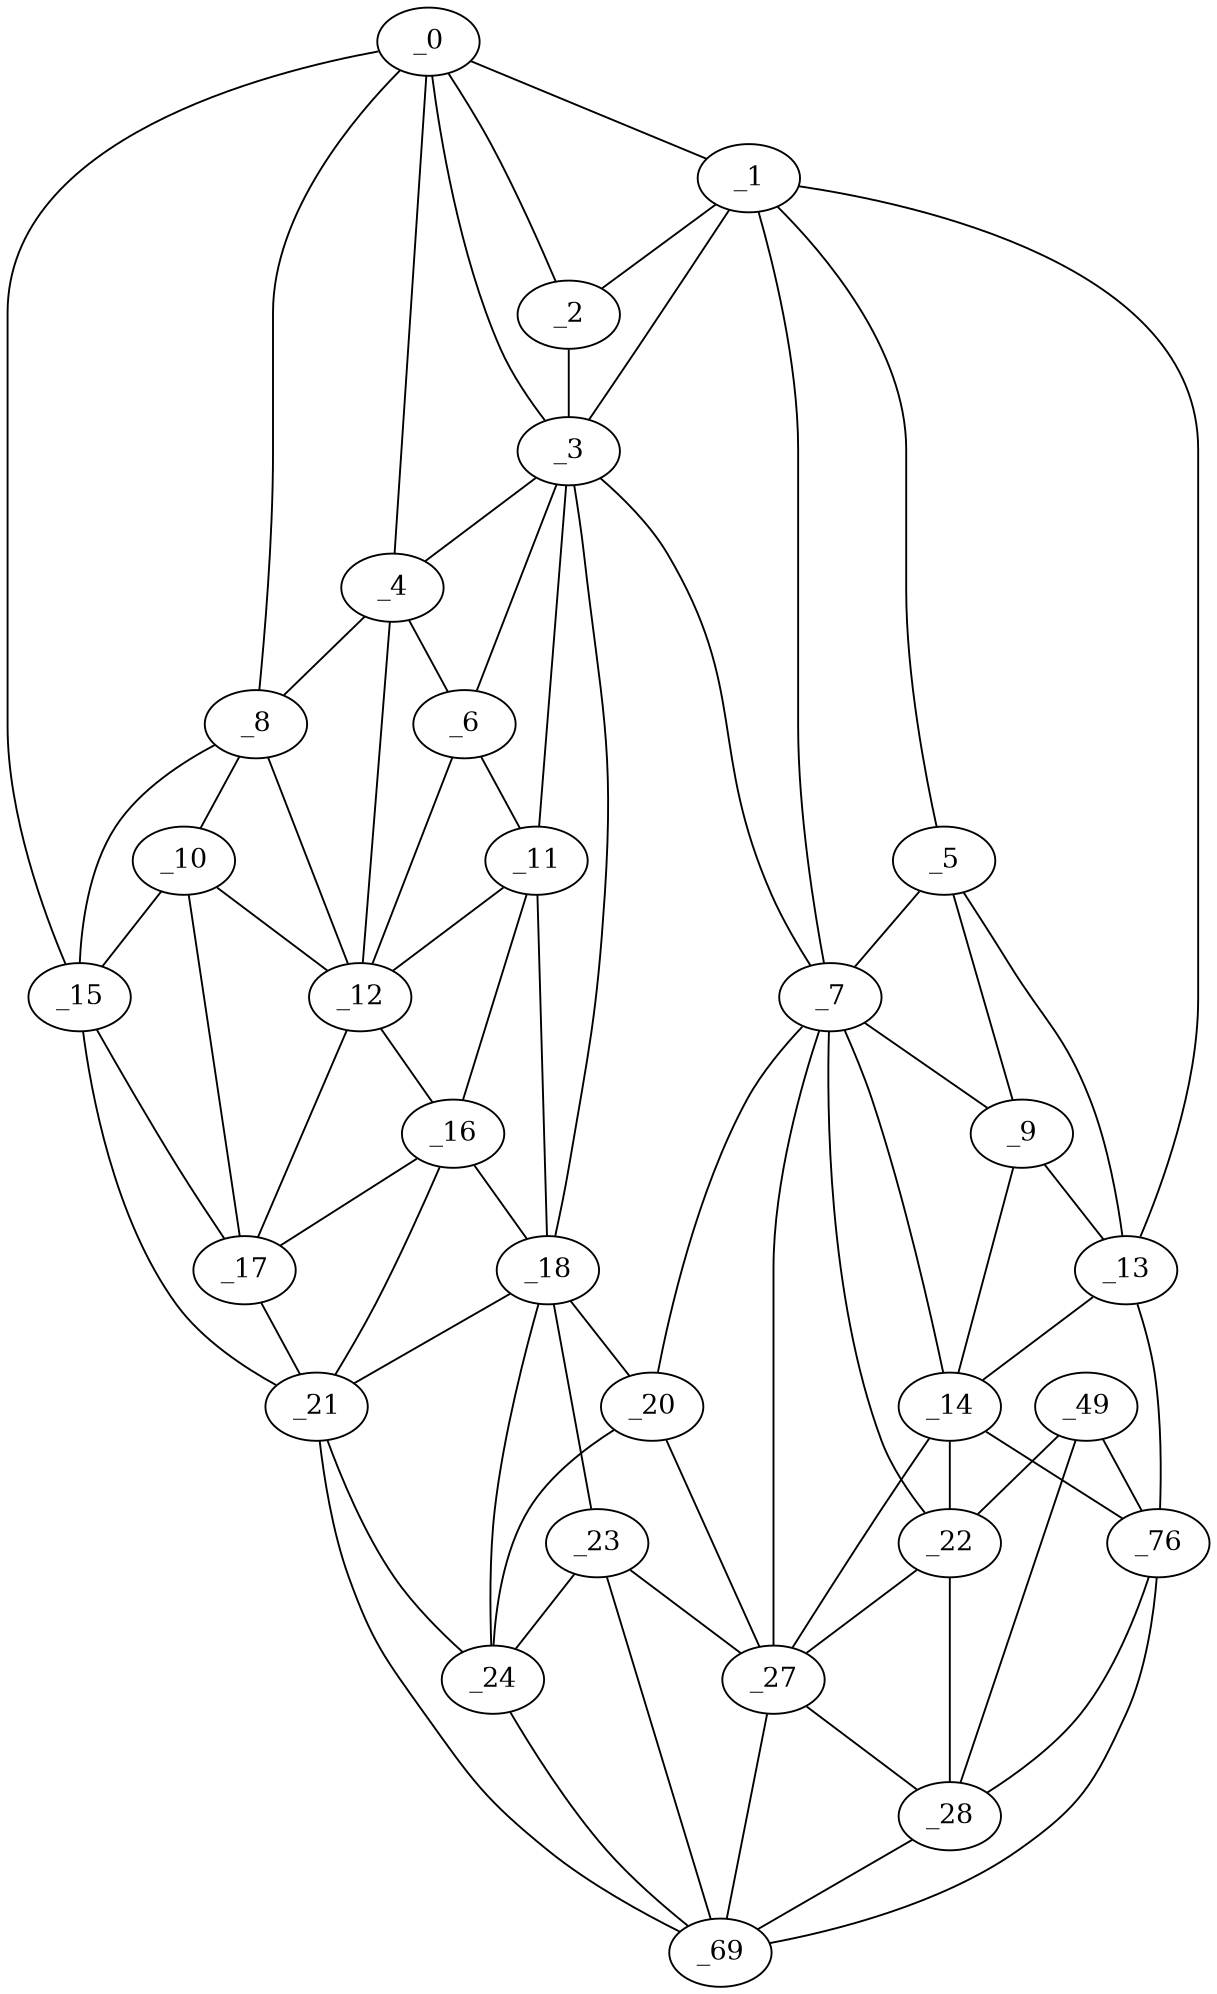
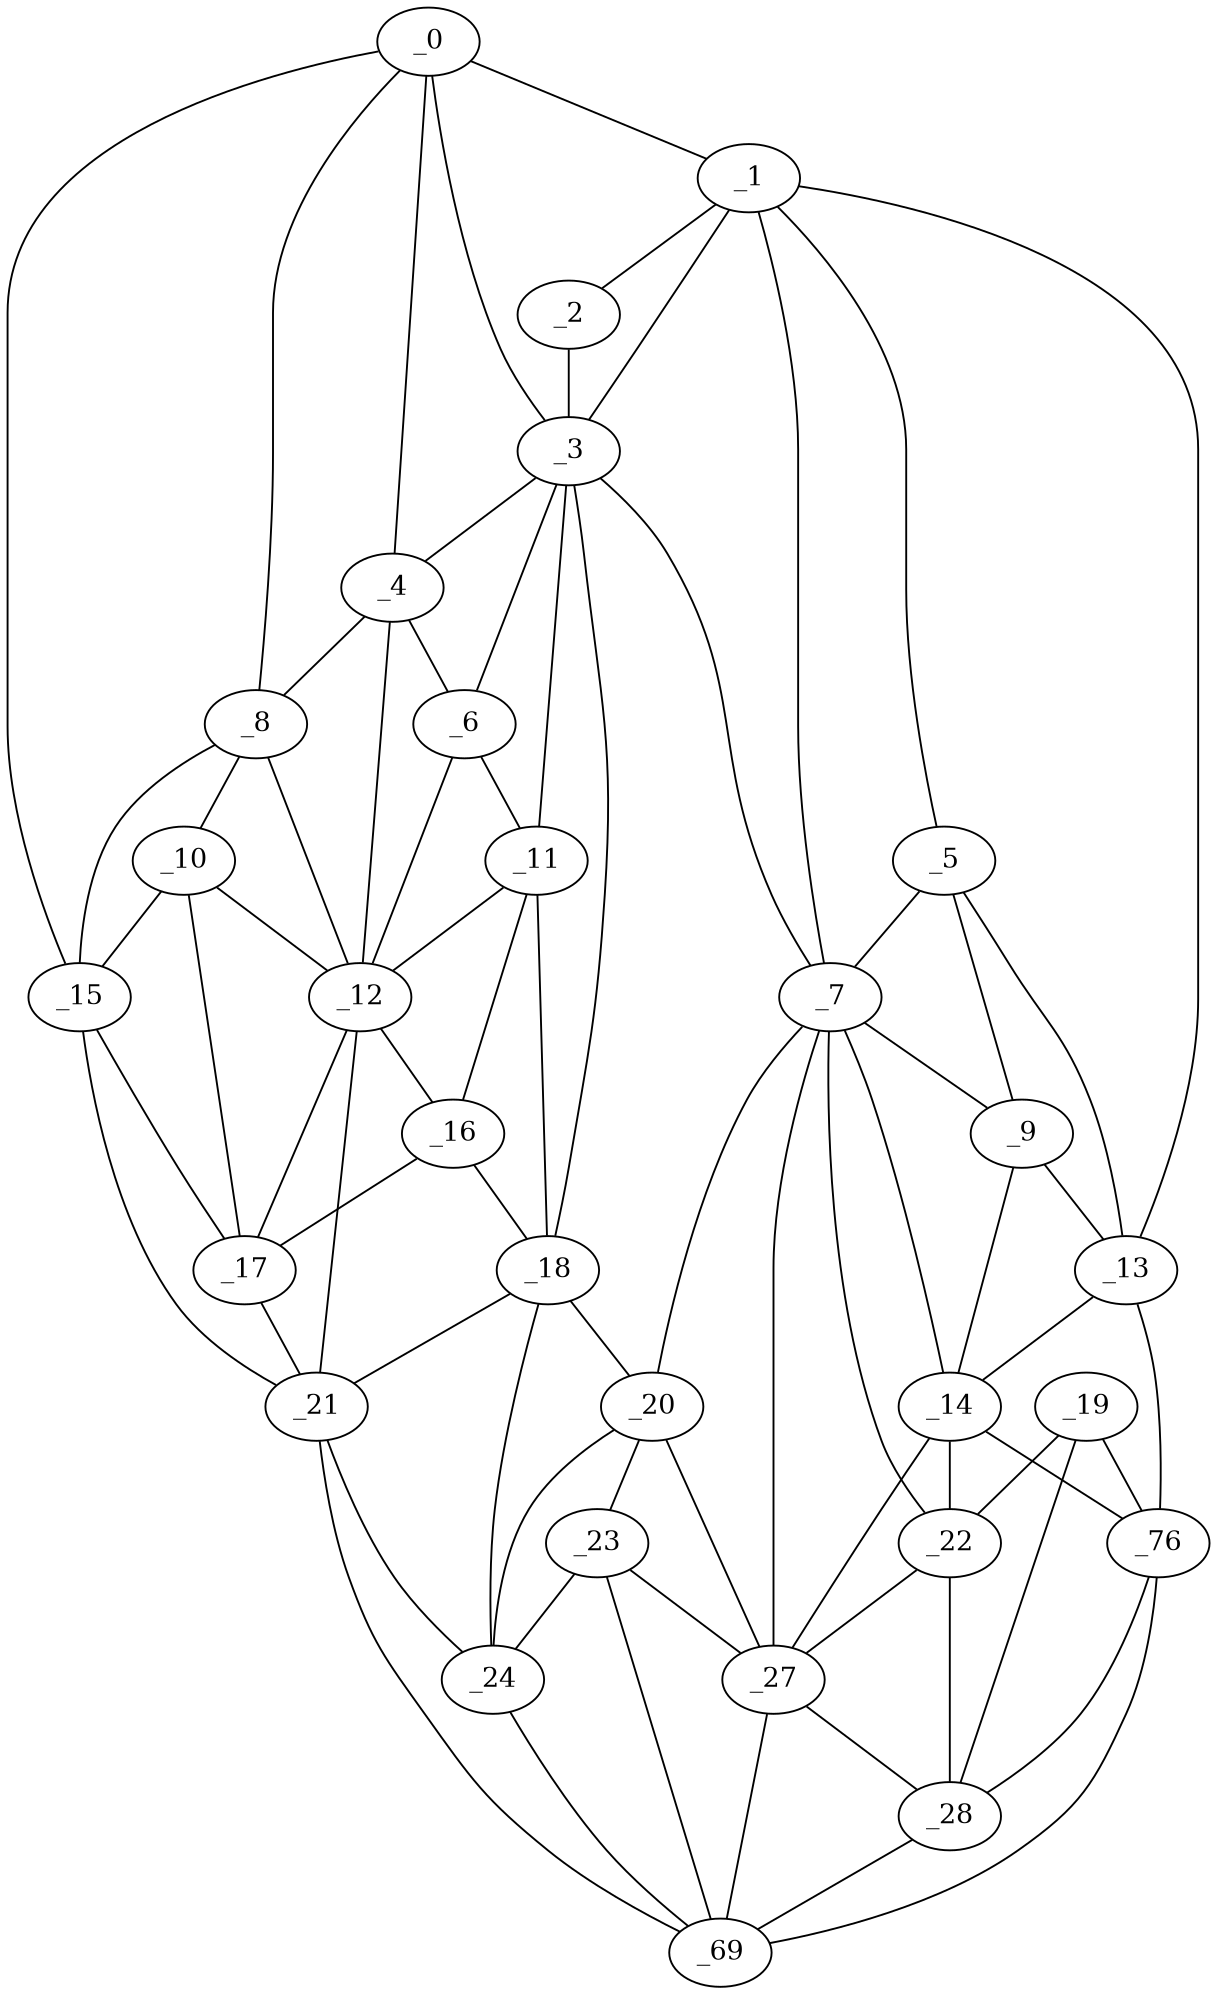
(507, 175) -> none
(391, 1273) -> (339, 1193)
(573, 1407) -> (625, 1475)
(1086, 1407) -> (1086, 1407)
